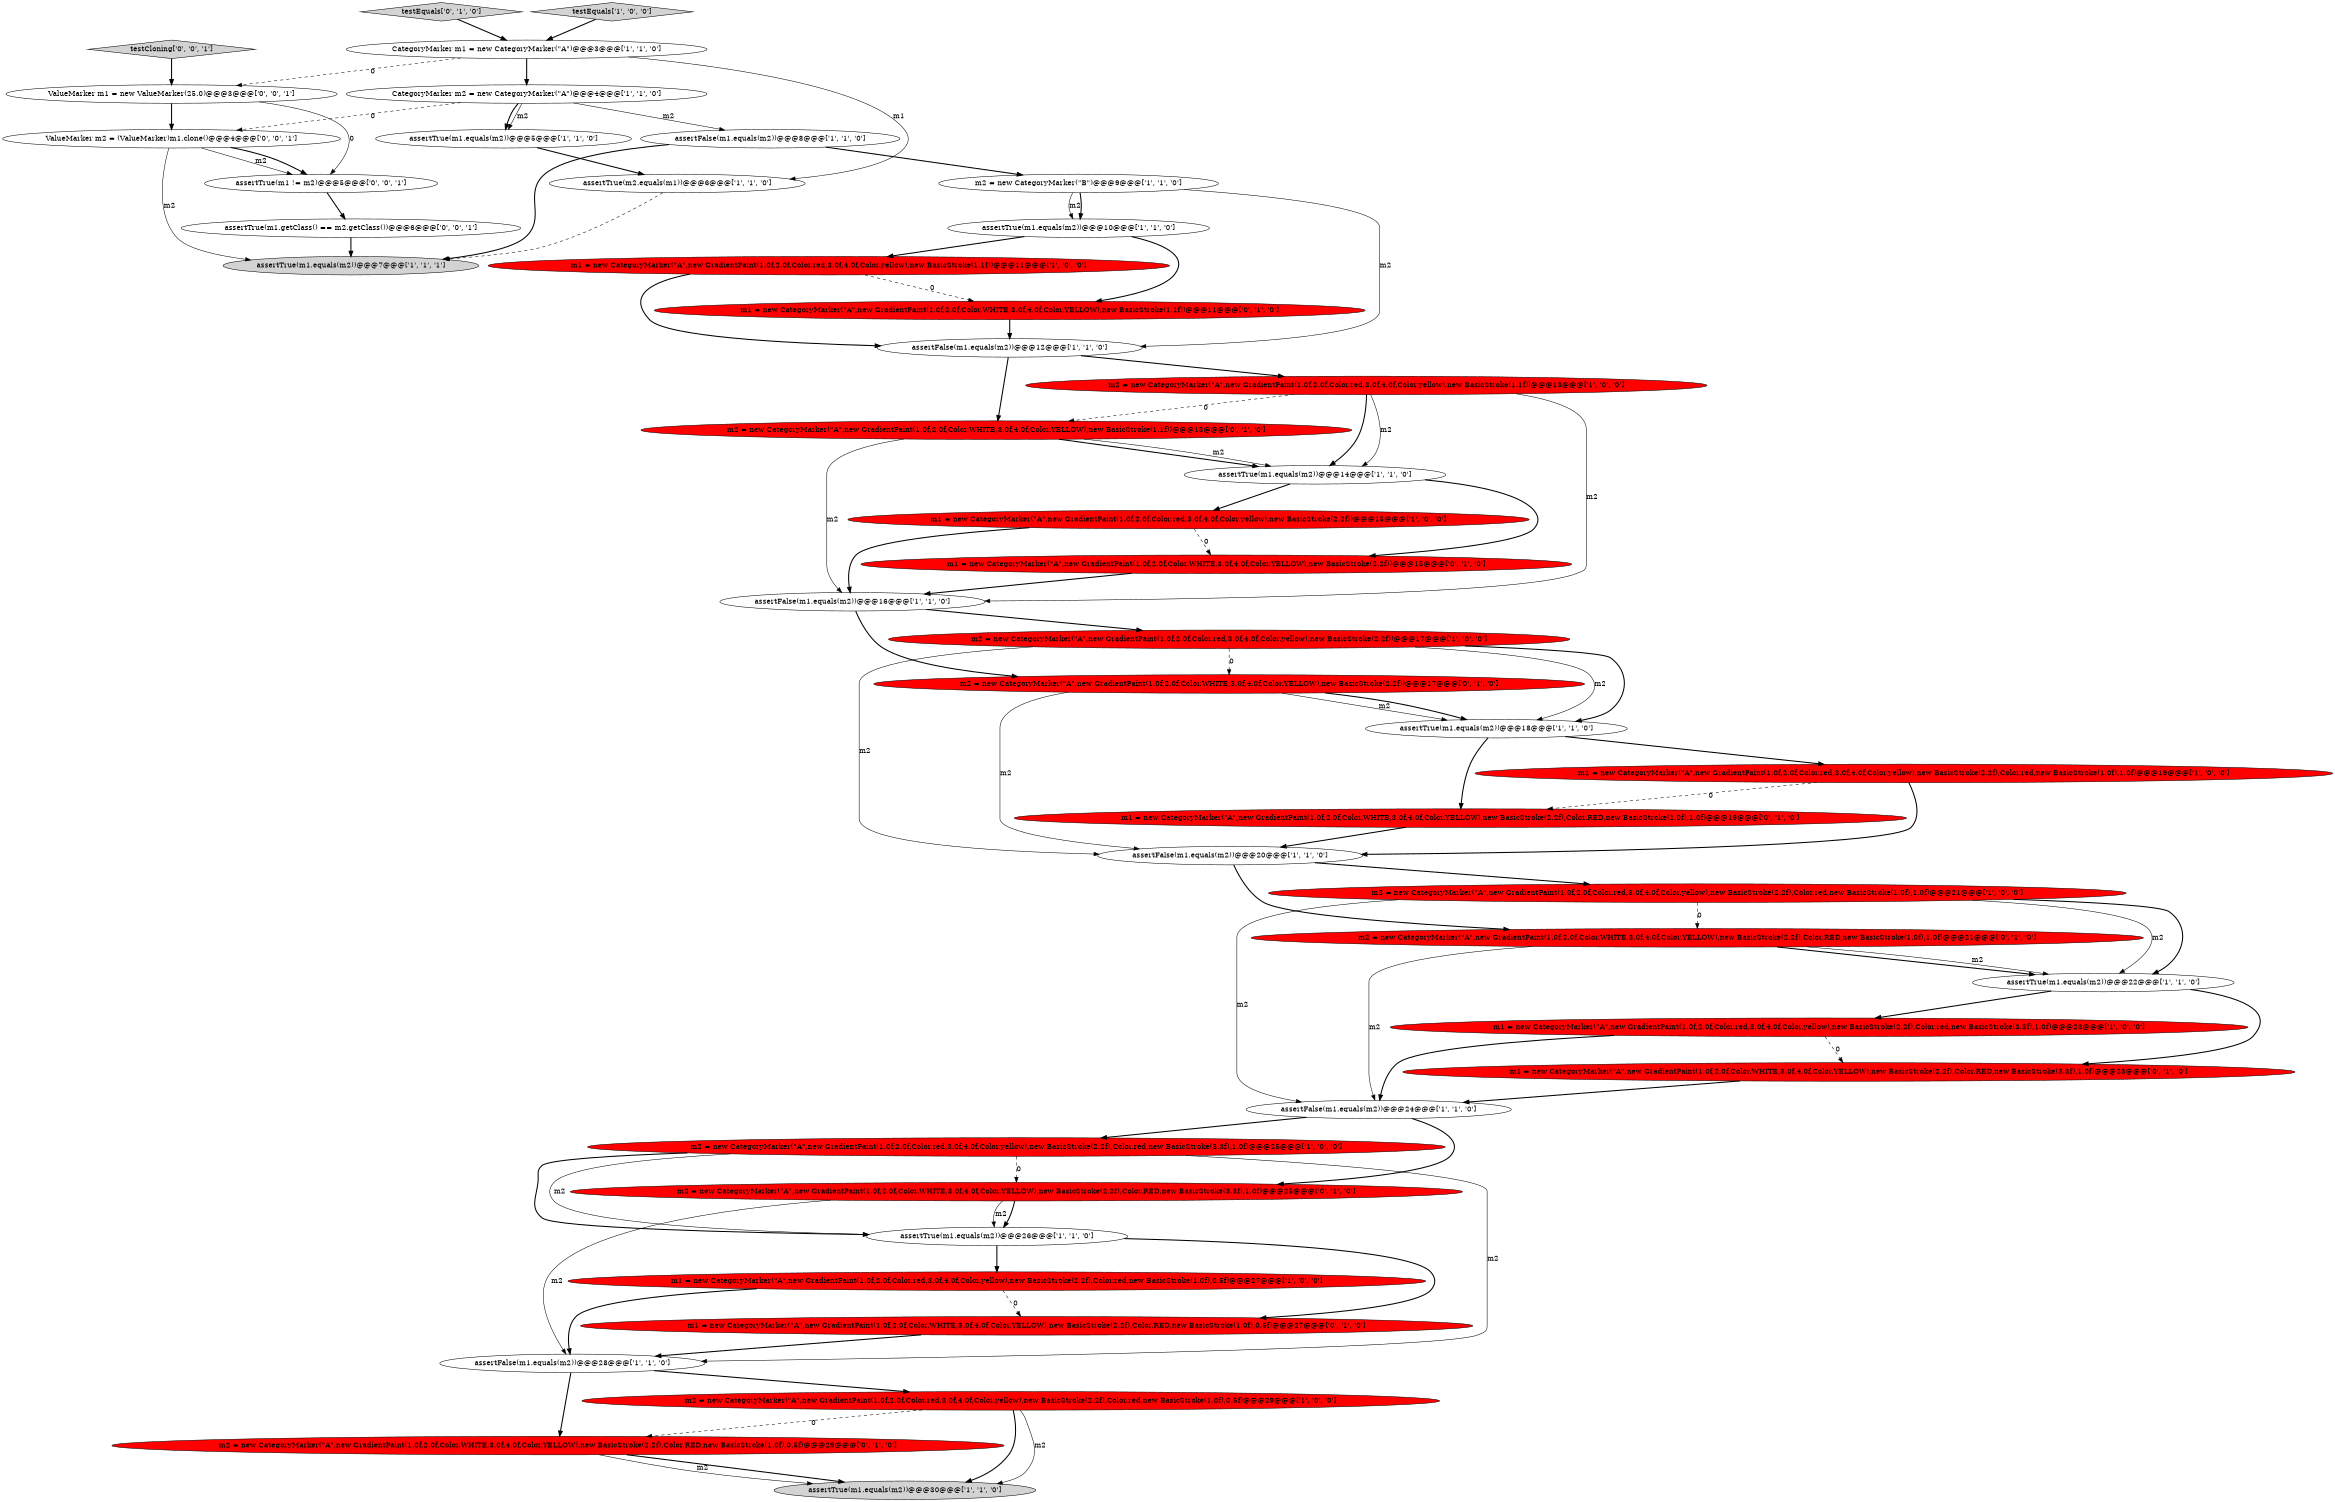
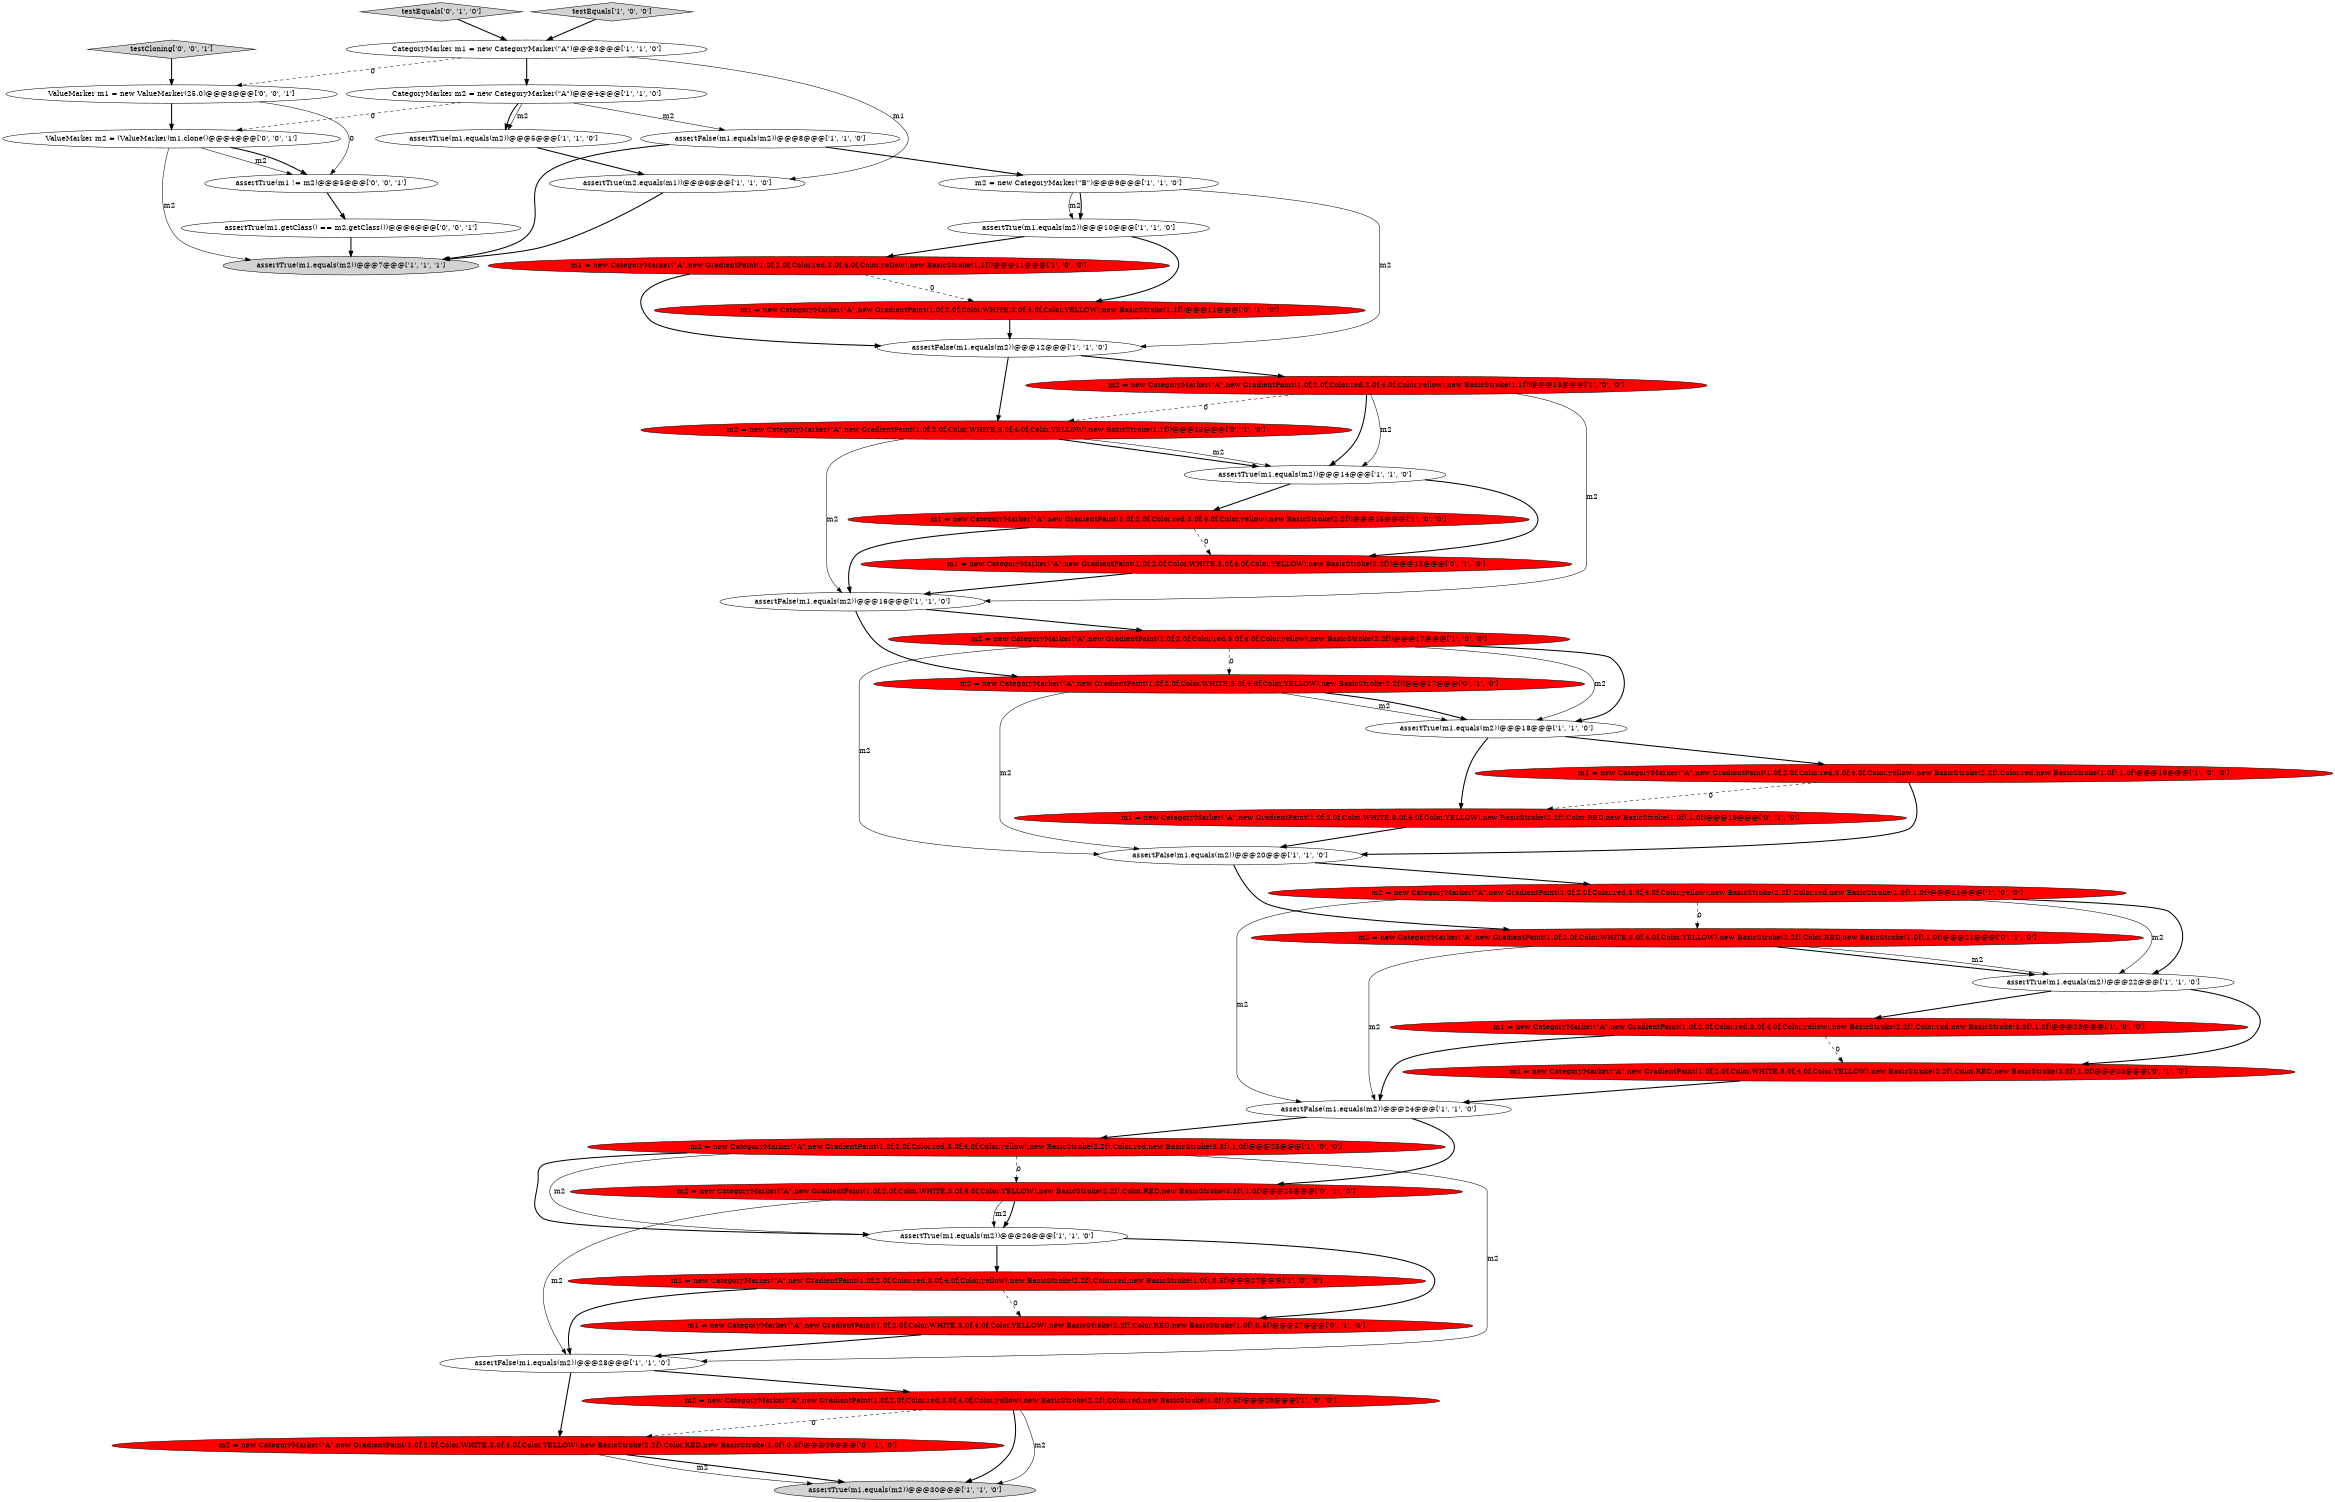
(561, 241) -> (561, 241)
